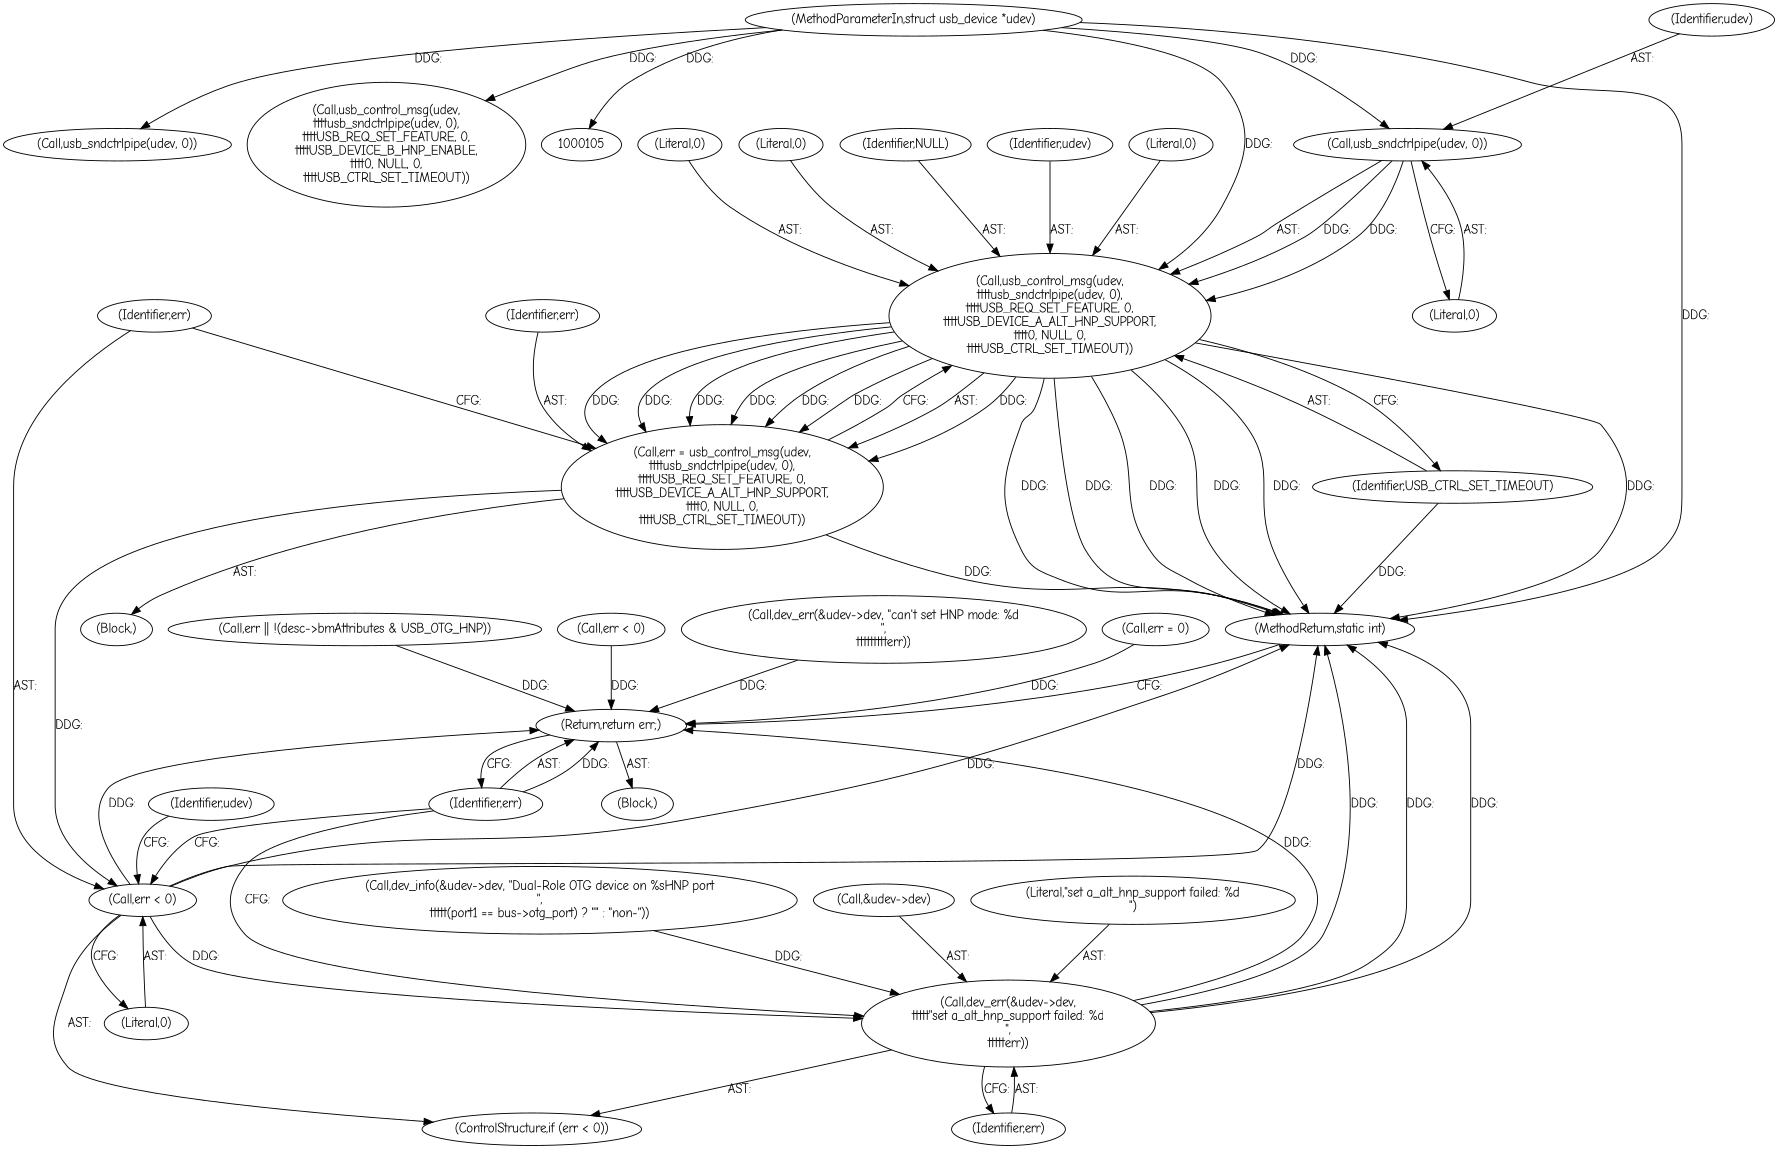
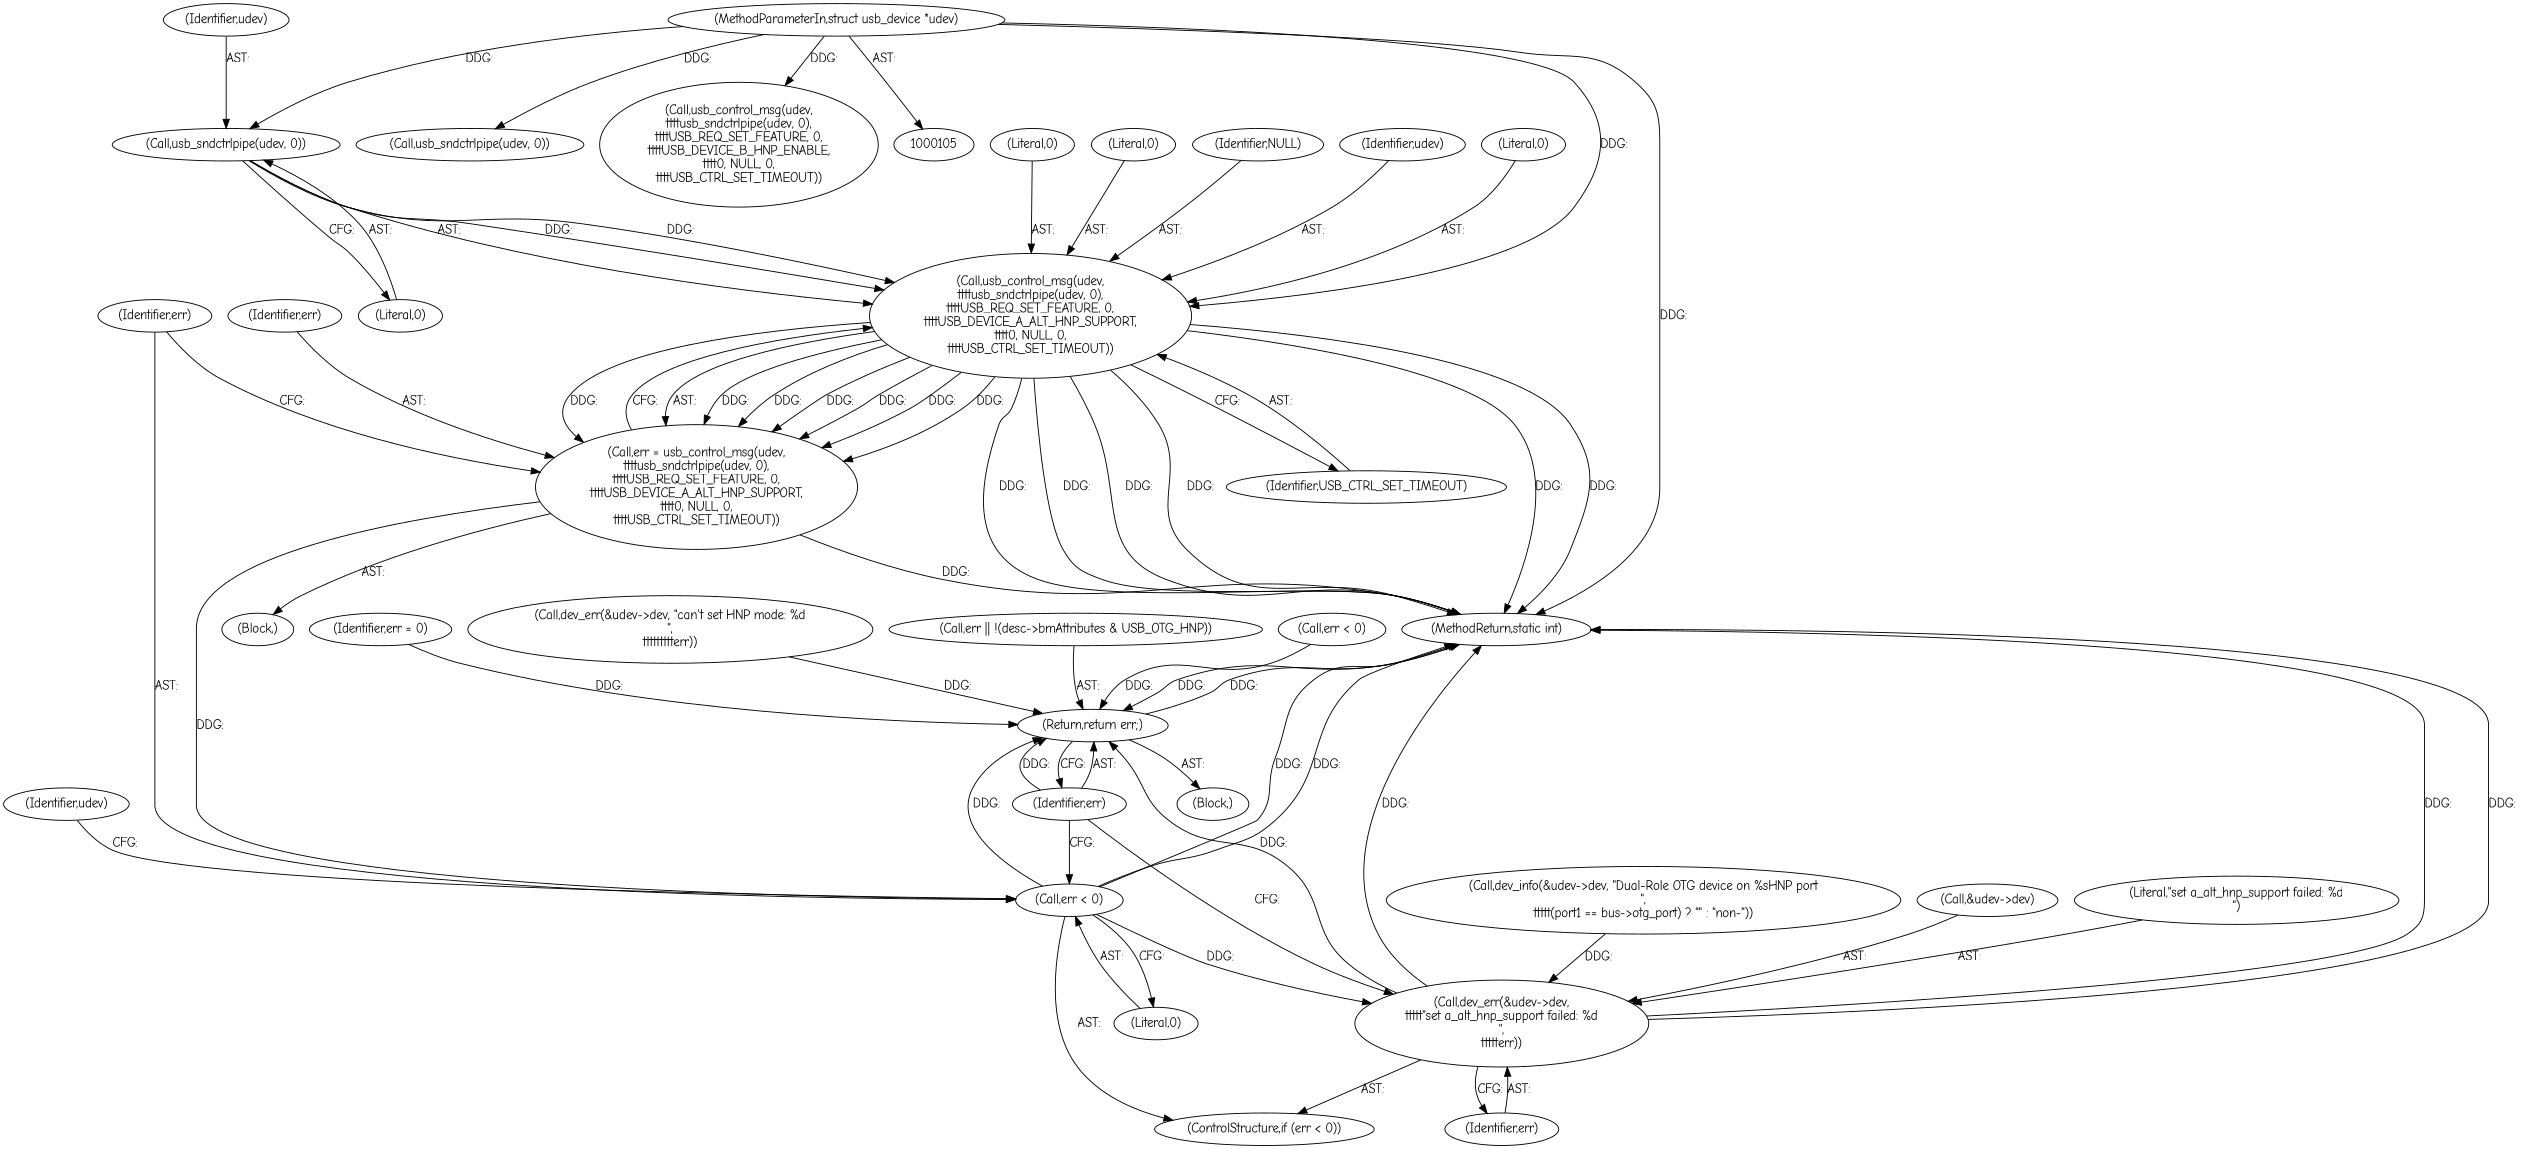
(702, 59) -> (887, 59)
(1390, 555) -> (1248, 674)
(1156, 630) -> (381, 630)
(538, 686) -> (1091, 686)
(1152, 686) -> (1193, 686)
